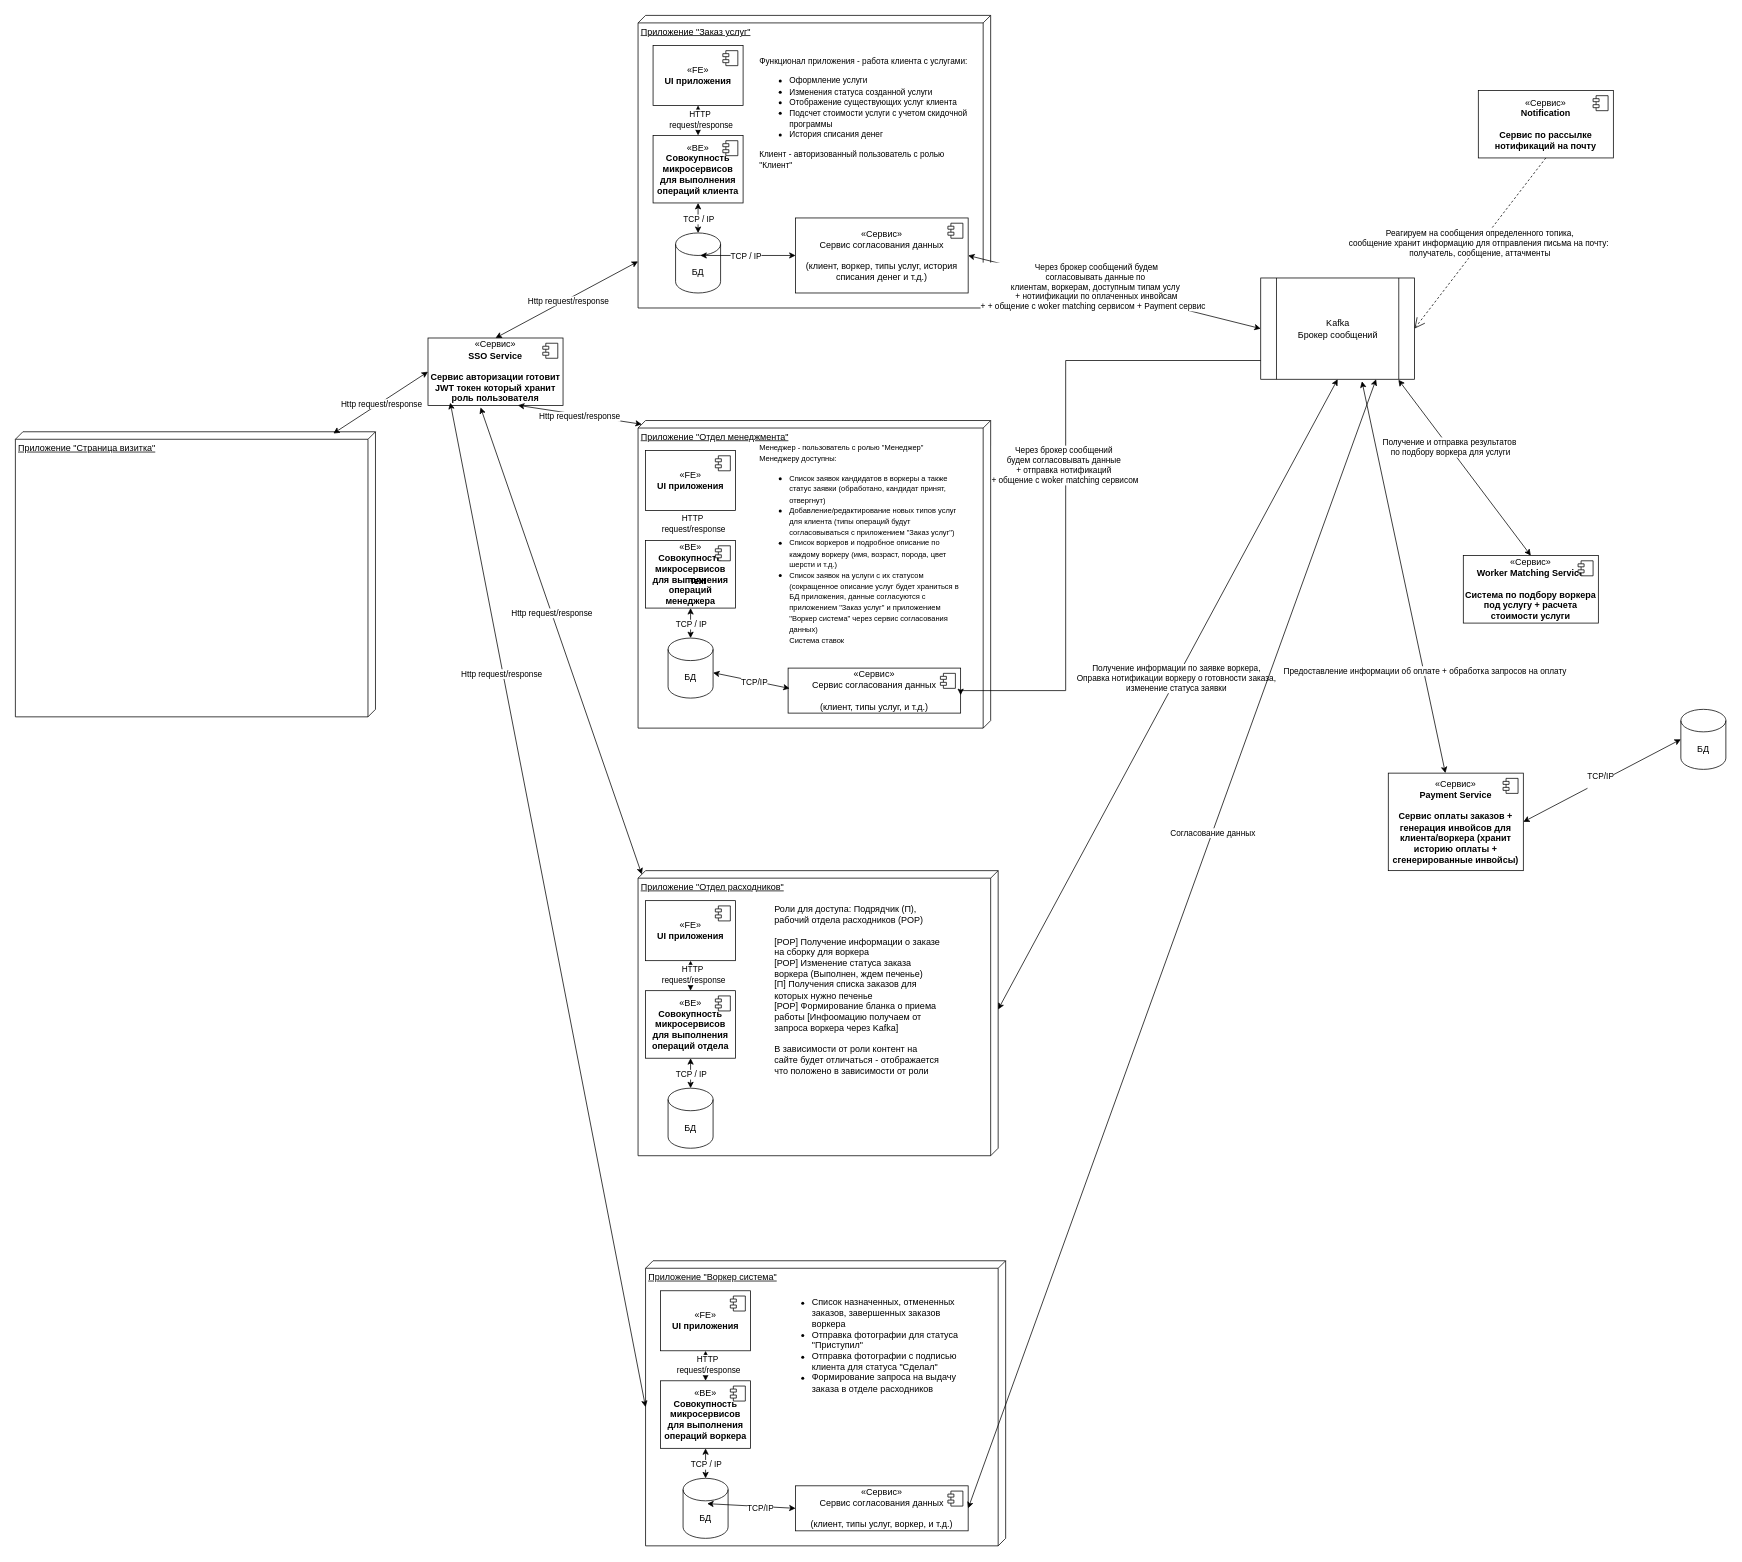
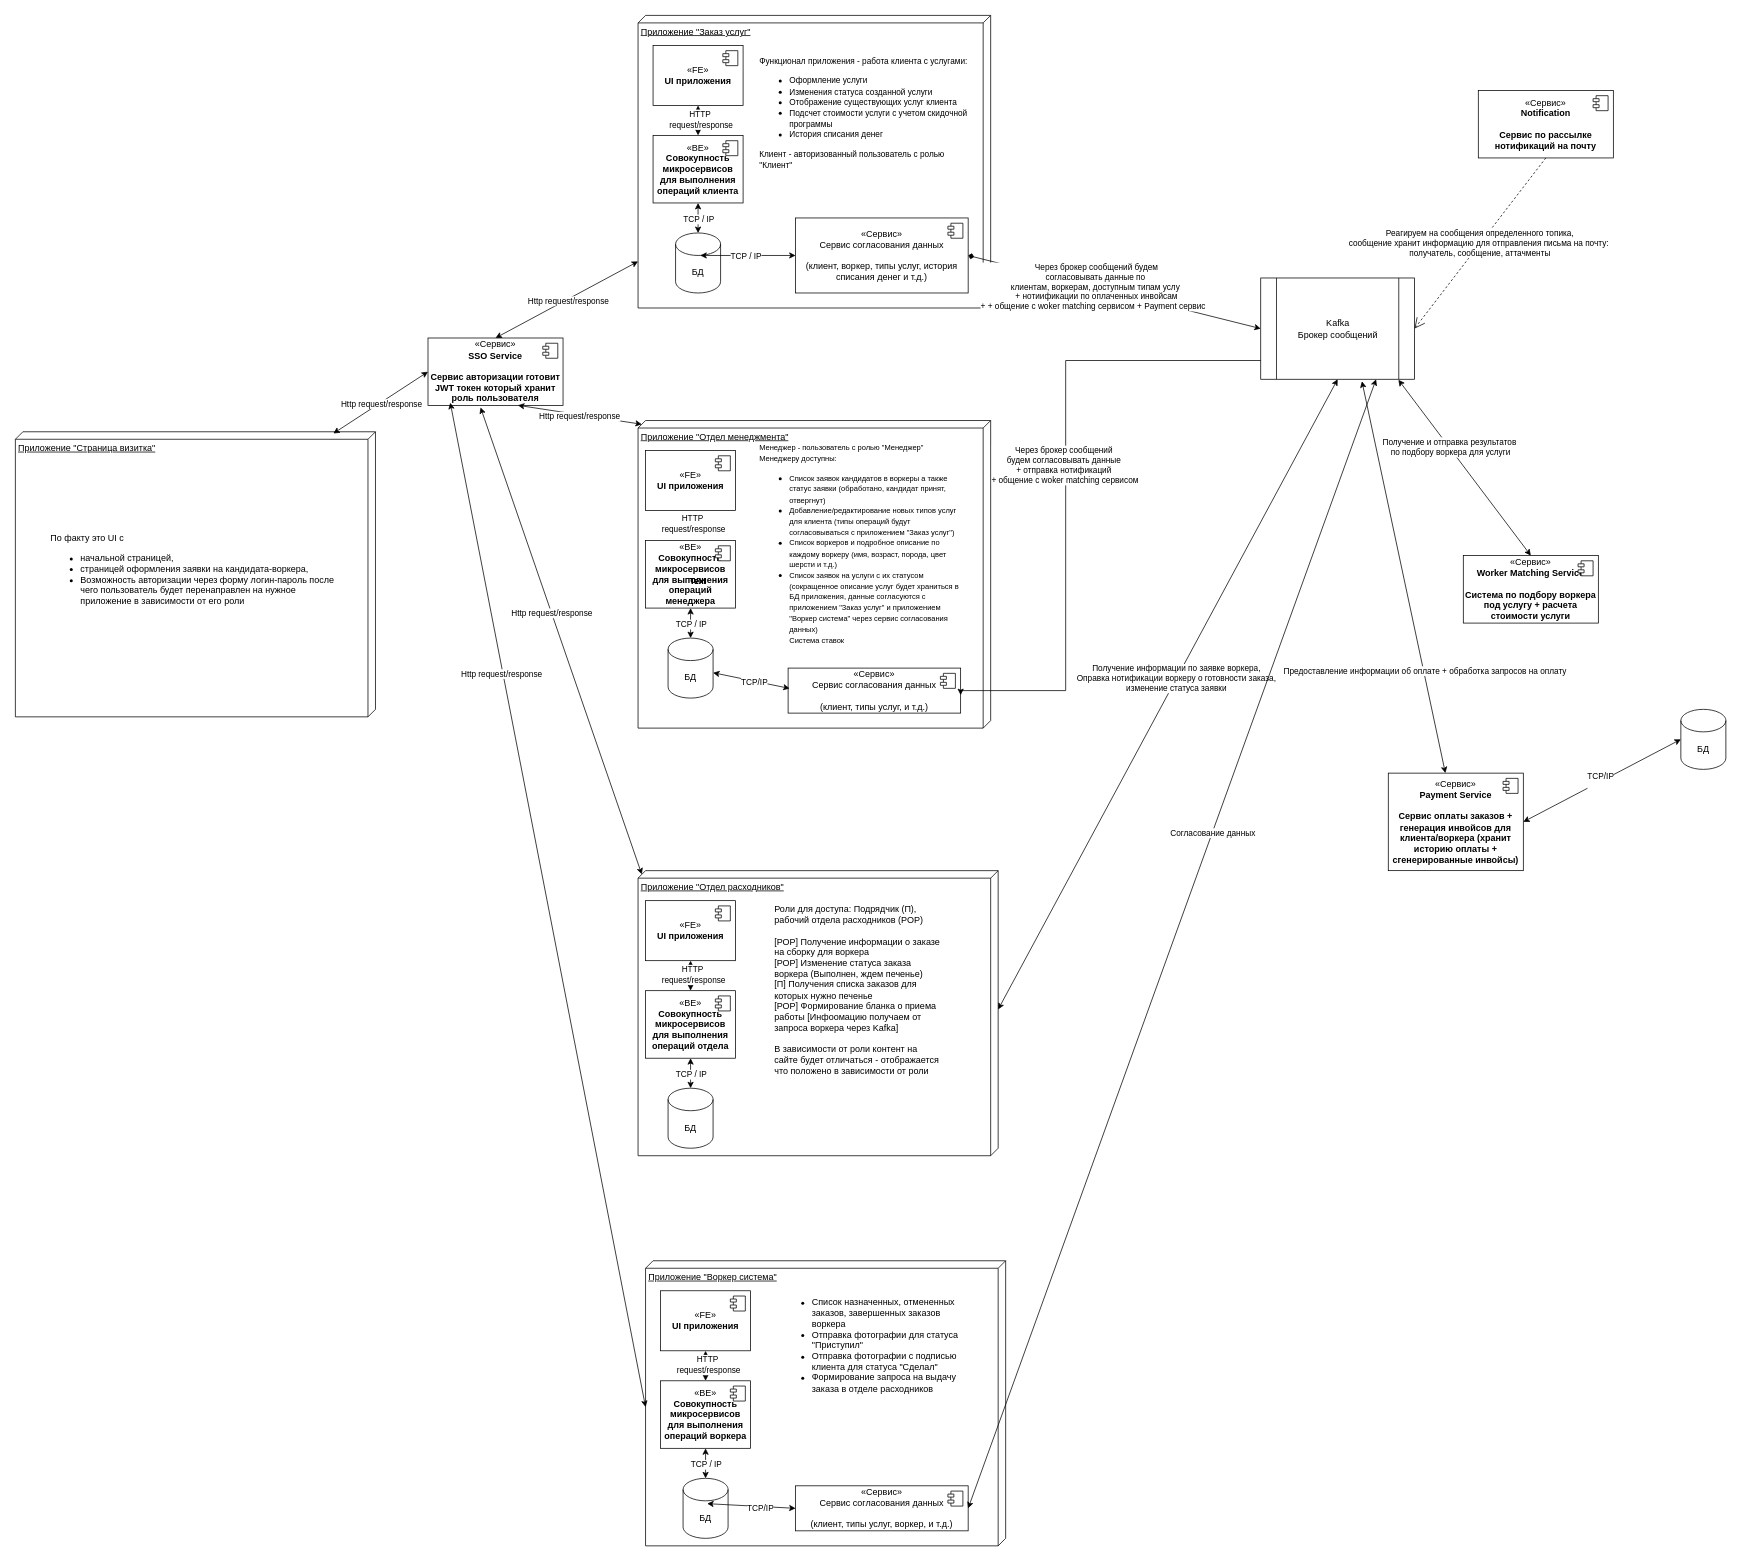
(974, 257) -> (974, 257)
none -> (195, 574)
